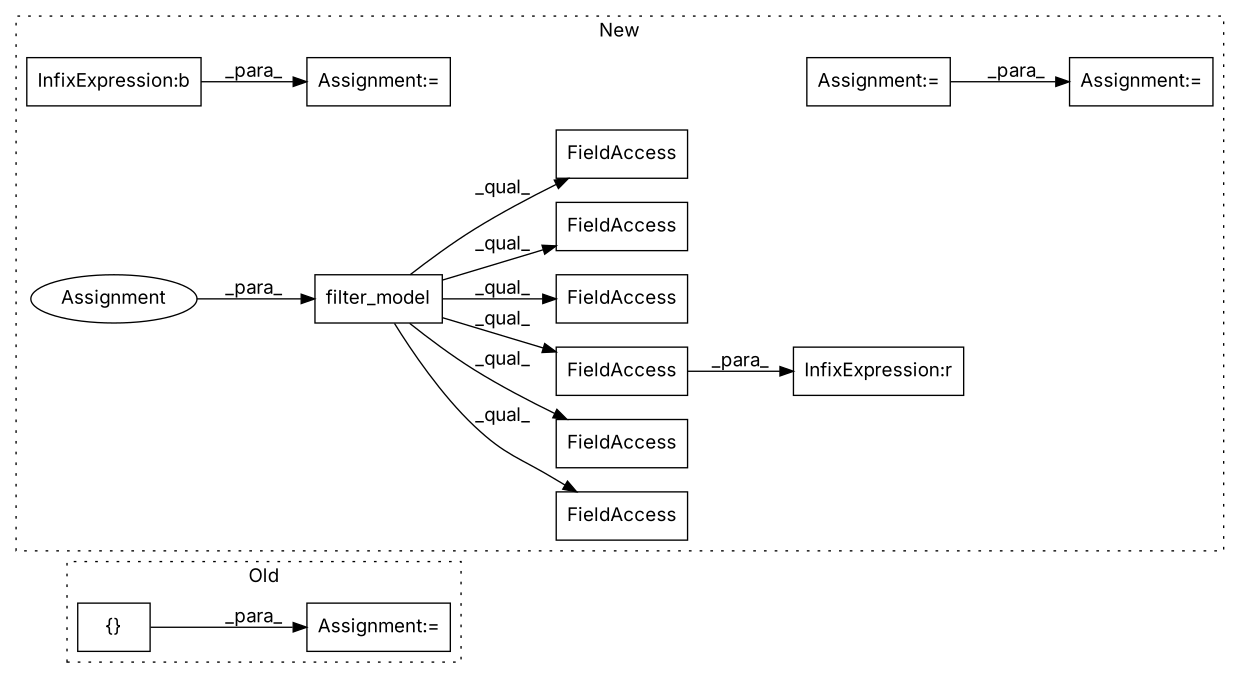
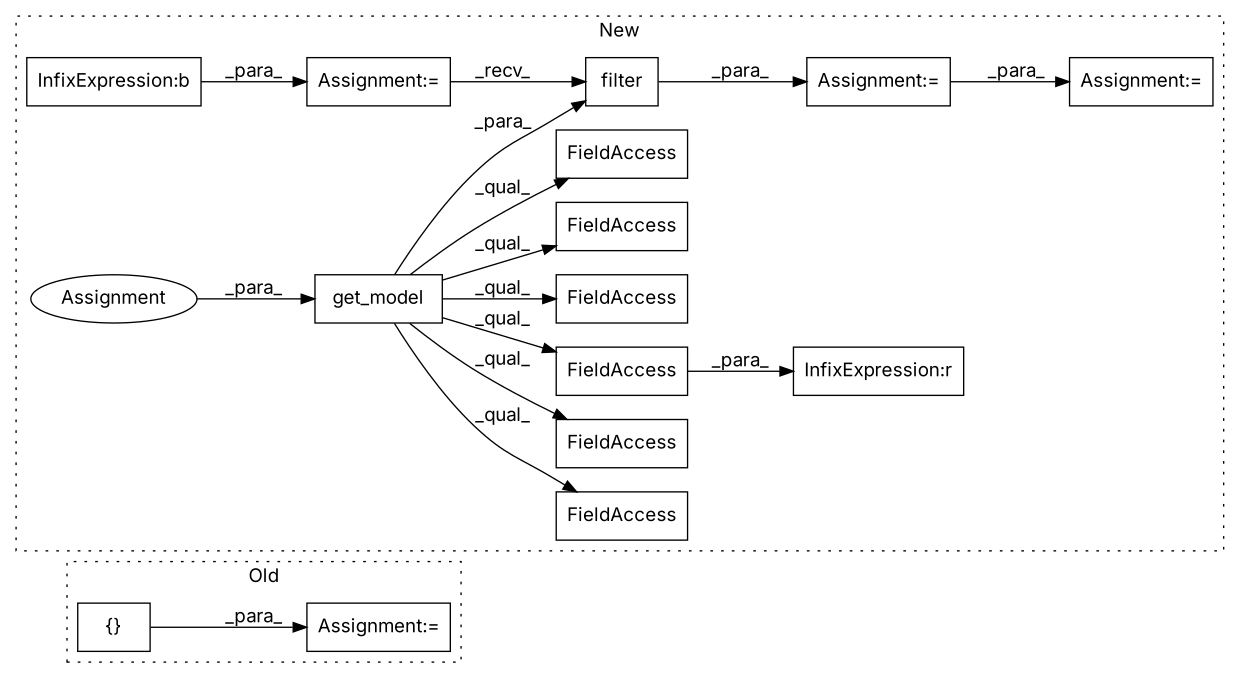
none -> (622, 82)
(379, 299) -> (379, 299)
